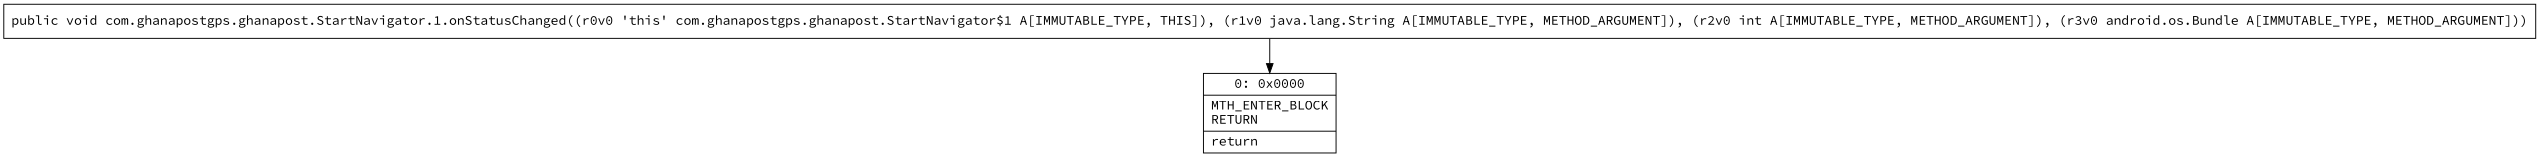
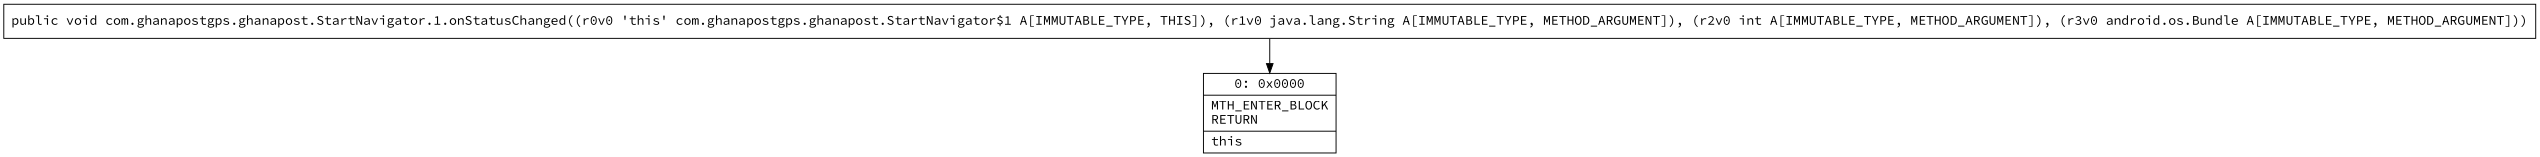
(1235, 142) -> (1227, 142)
